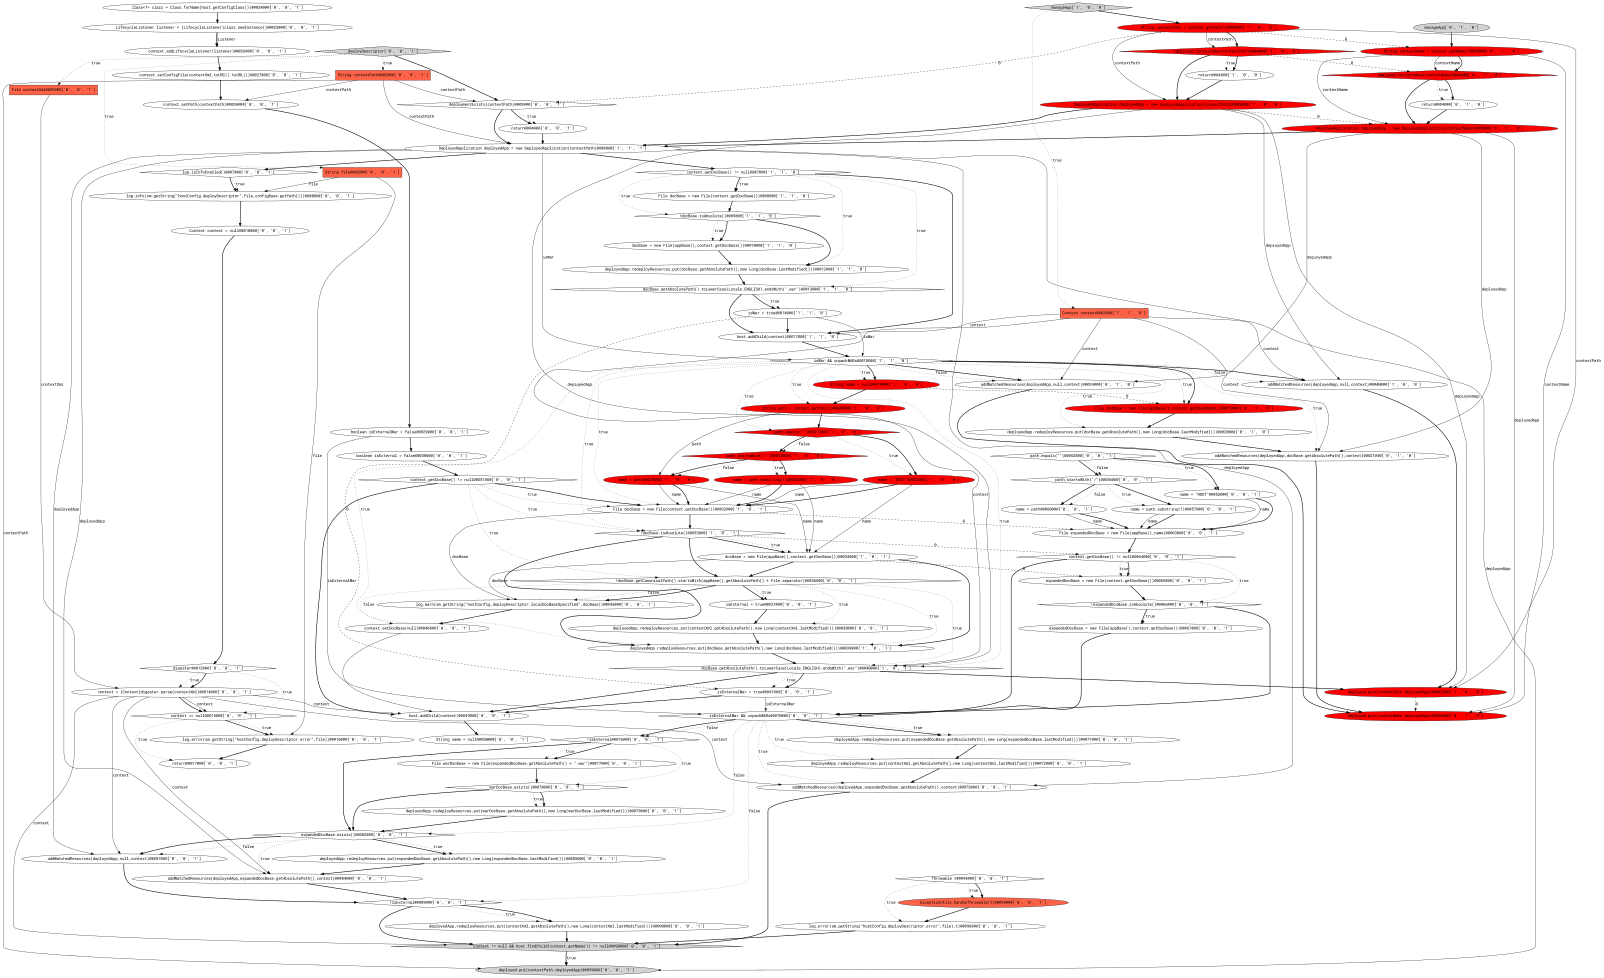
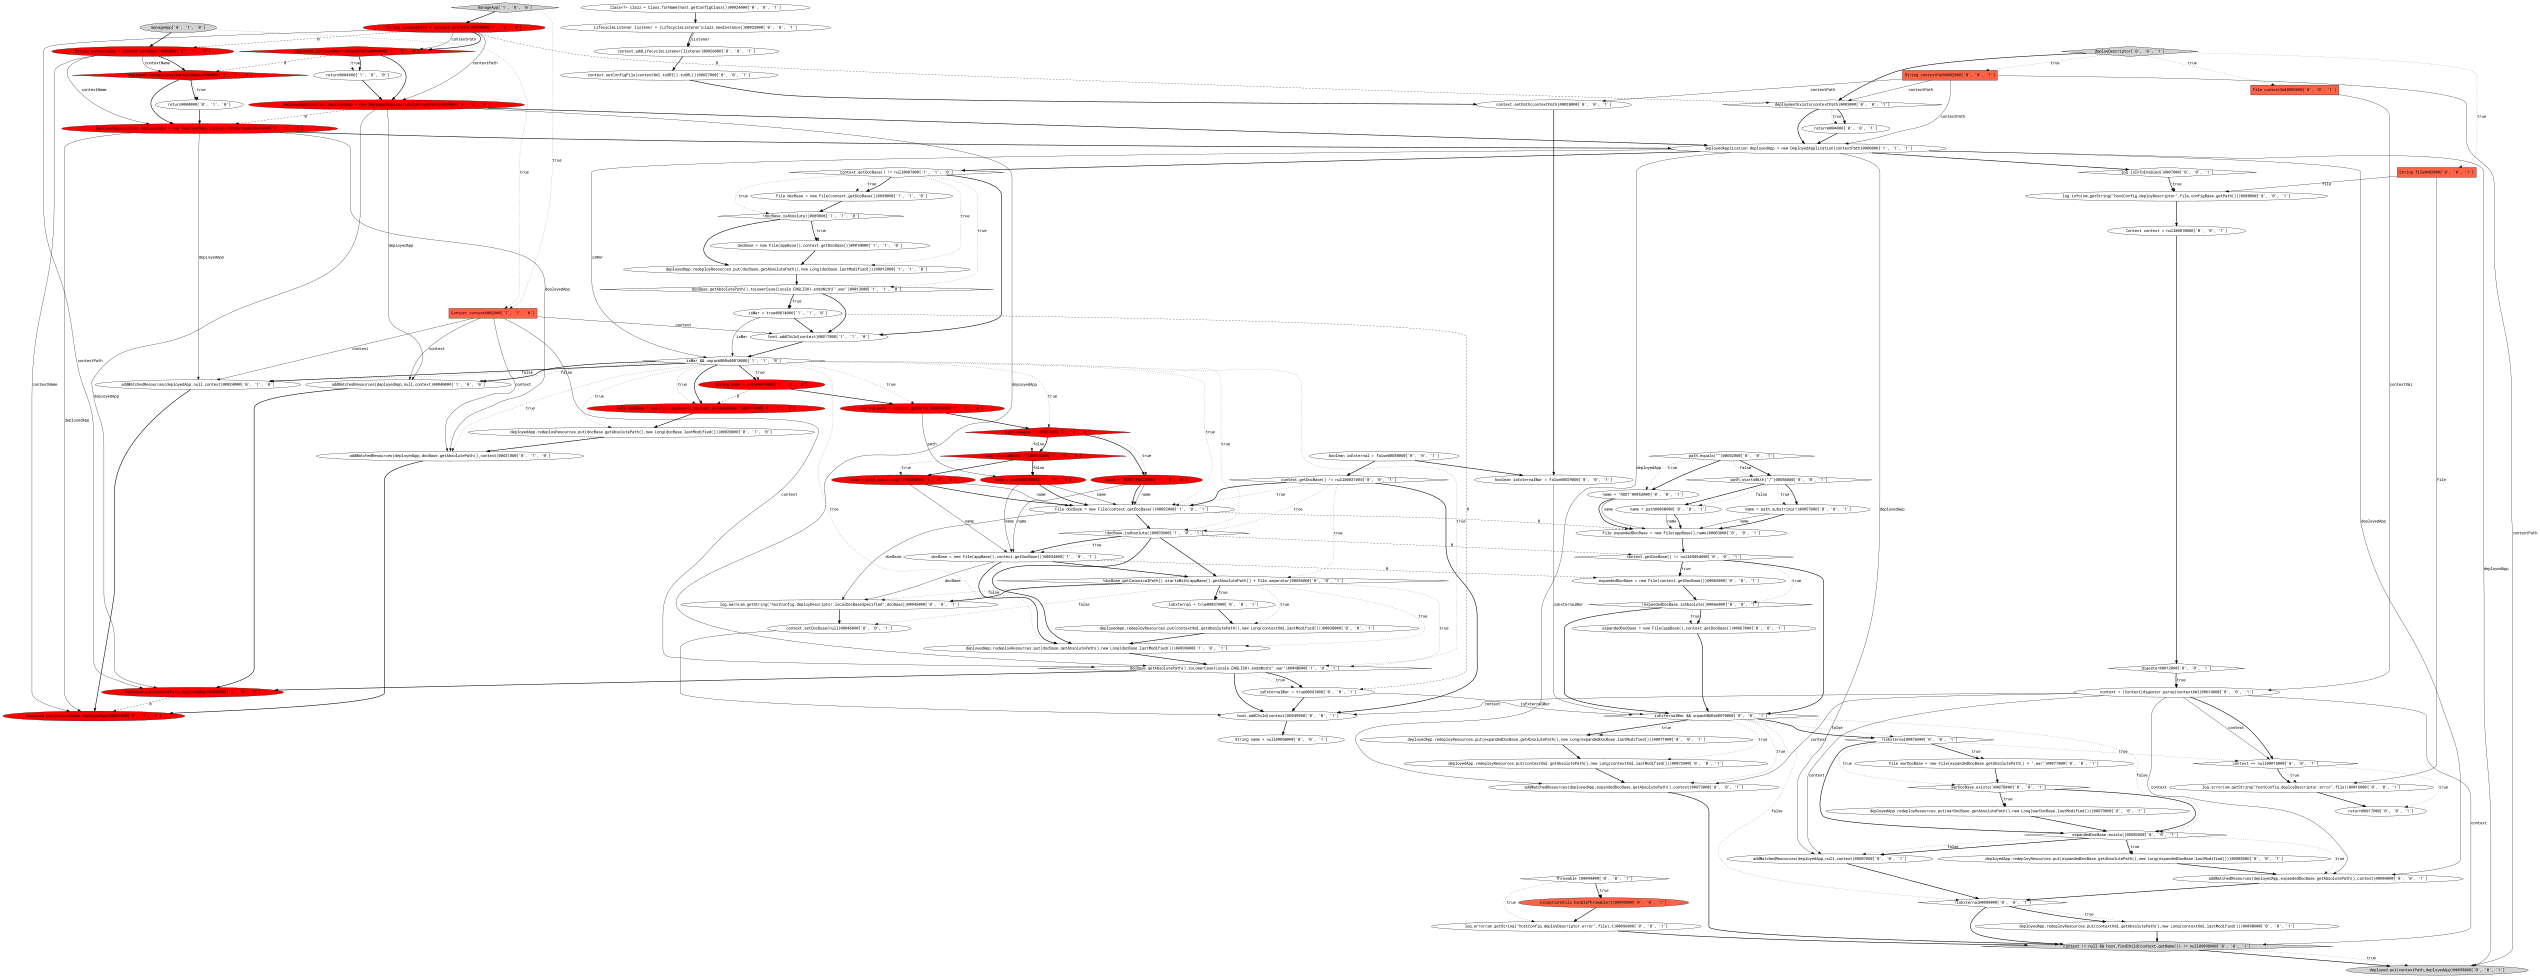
none -> (489, 51)
(410, 443) -> (1465, 467)
(280, 687) -> (2095, 752)
